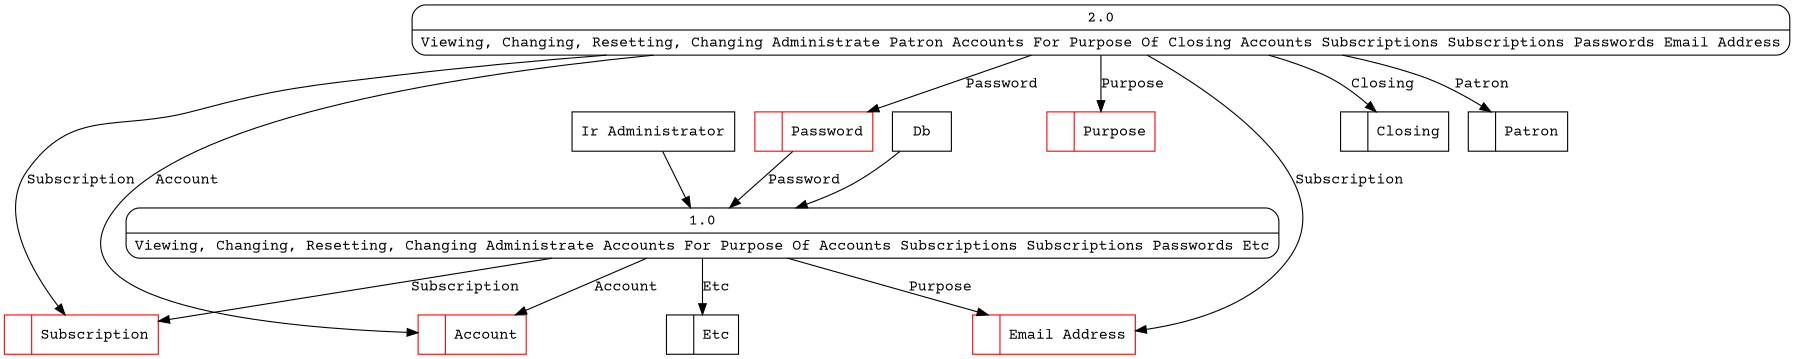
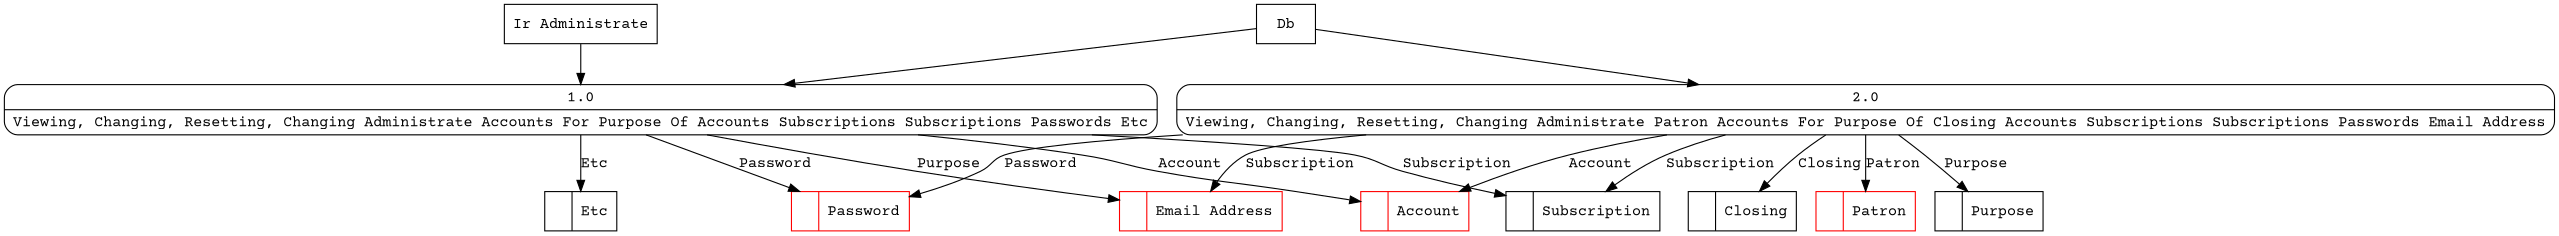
none -> (1502, 56)
(653, 132) -> (581, 24)
(1101, 132) -> (1989, 211)
(1518, 132) -> (1866, 211)
(766, 176) -> (718, 161)
(81, 335) -> (1583, 211)
